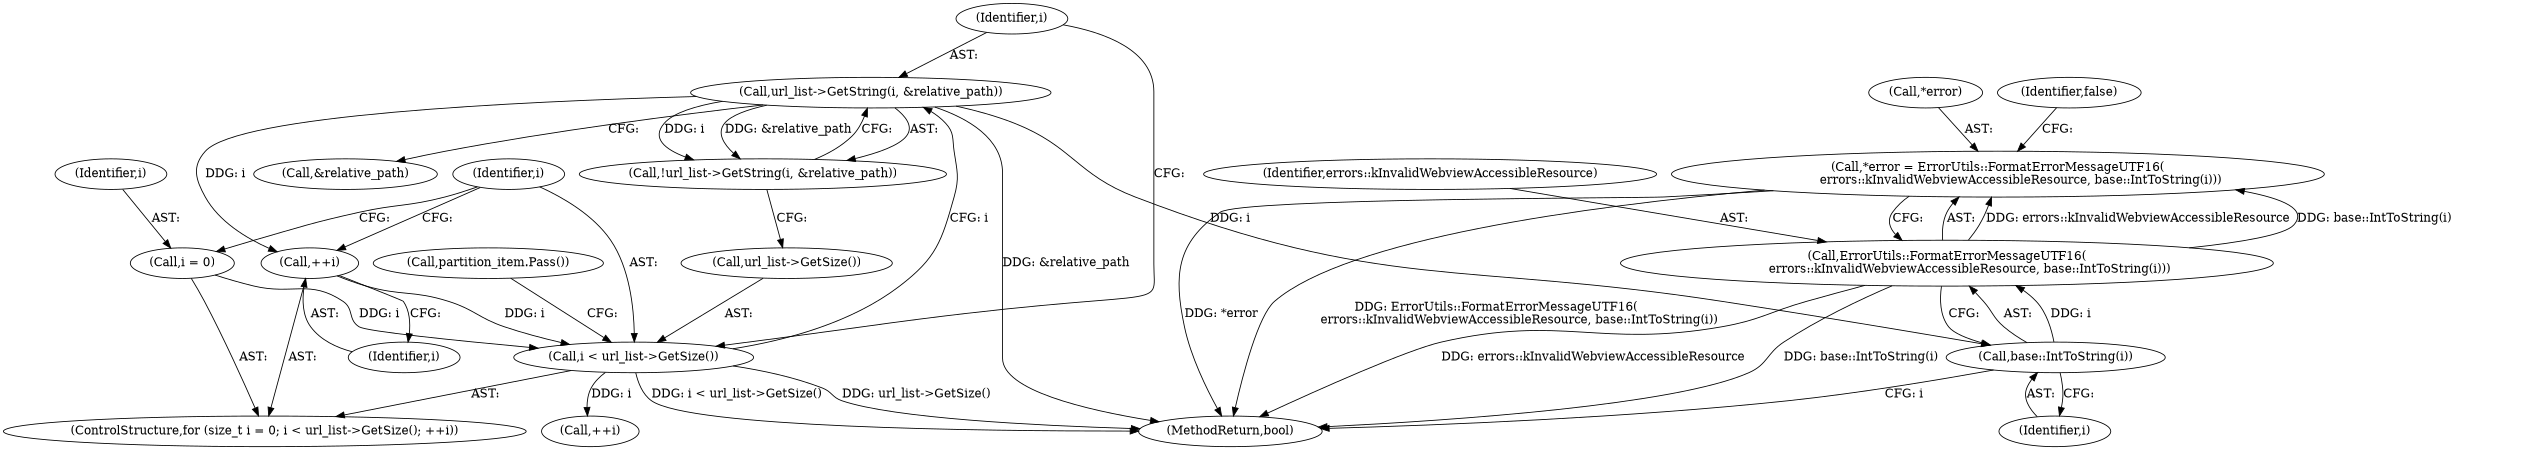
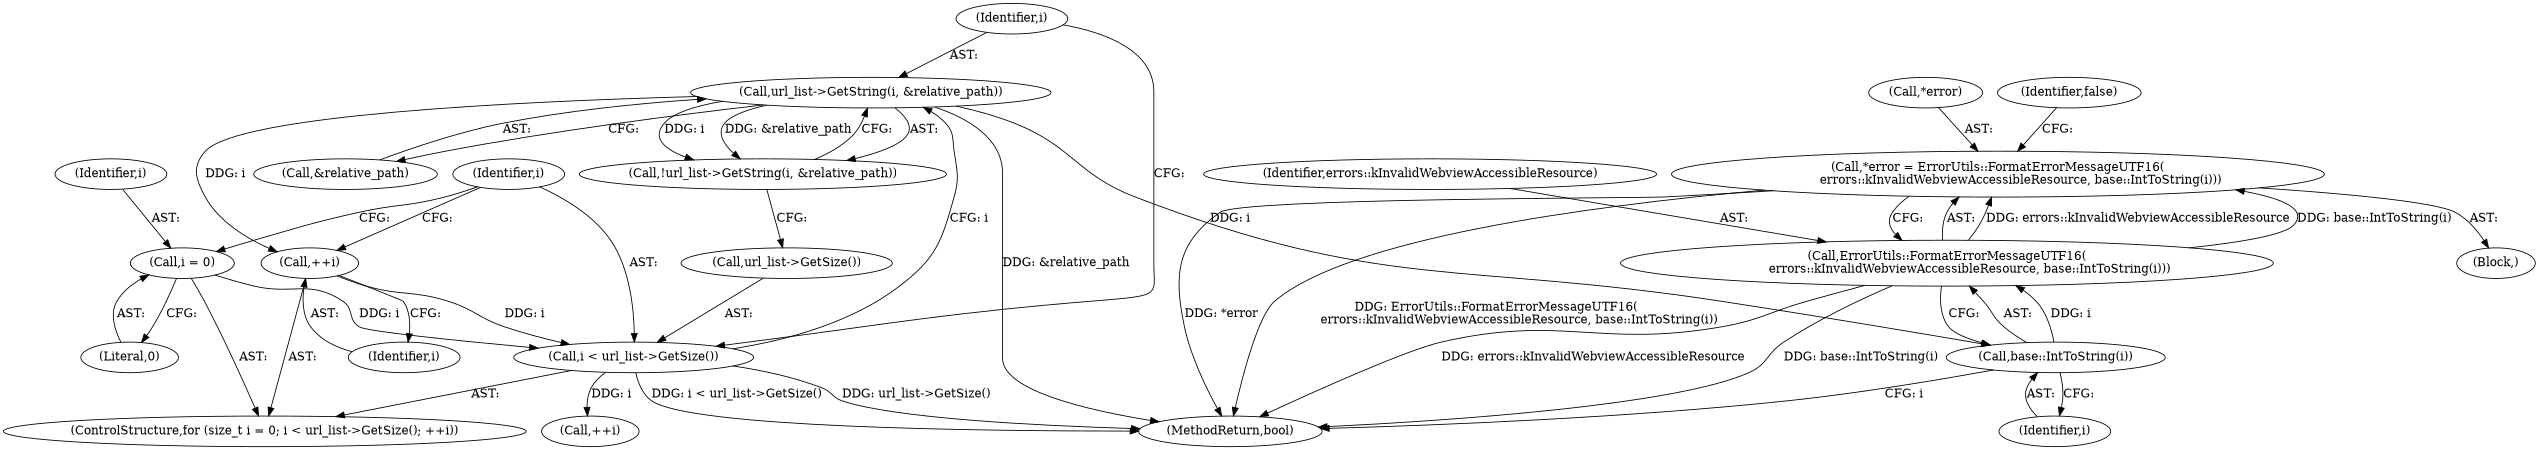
none -> (536, 117)
(488, 263) -> none
none -> (2496, 263)
none -> (130, 357)
